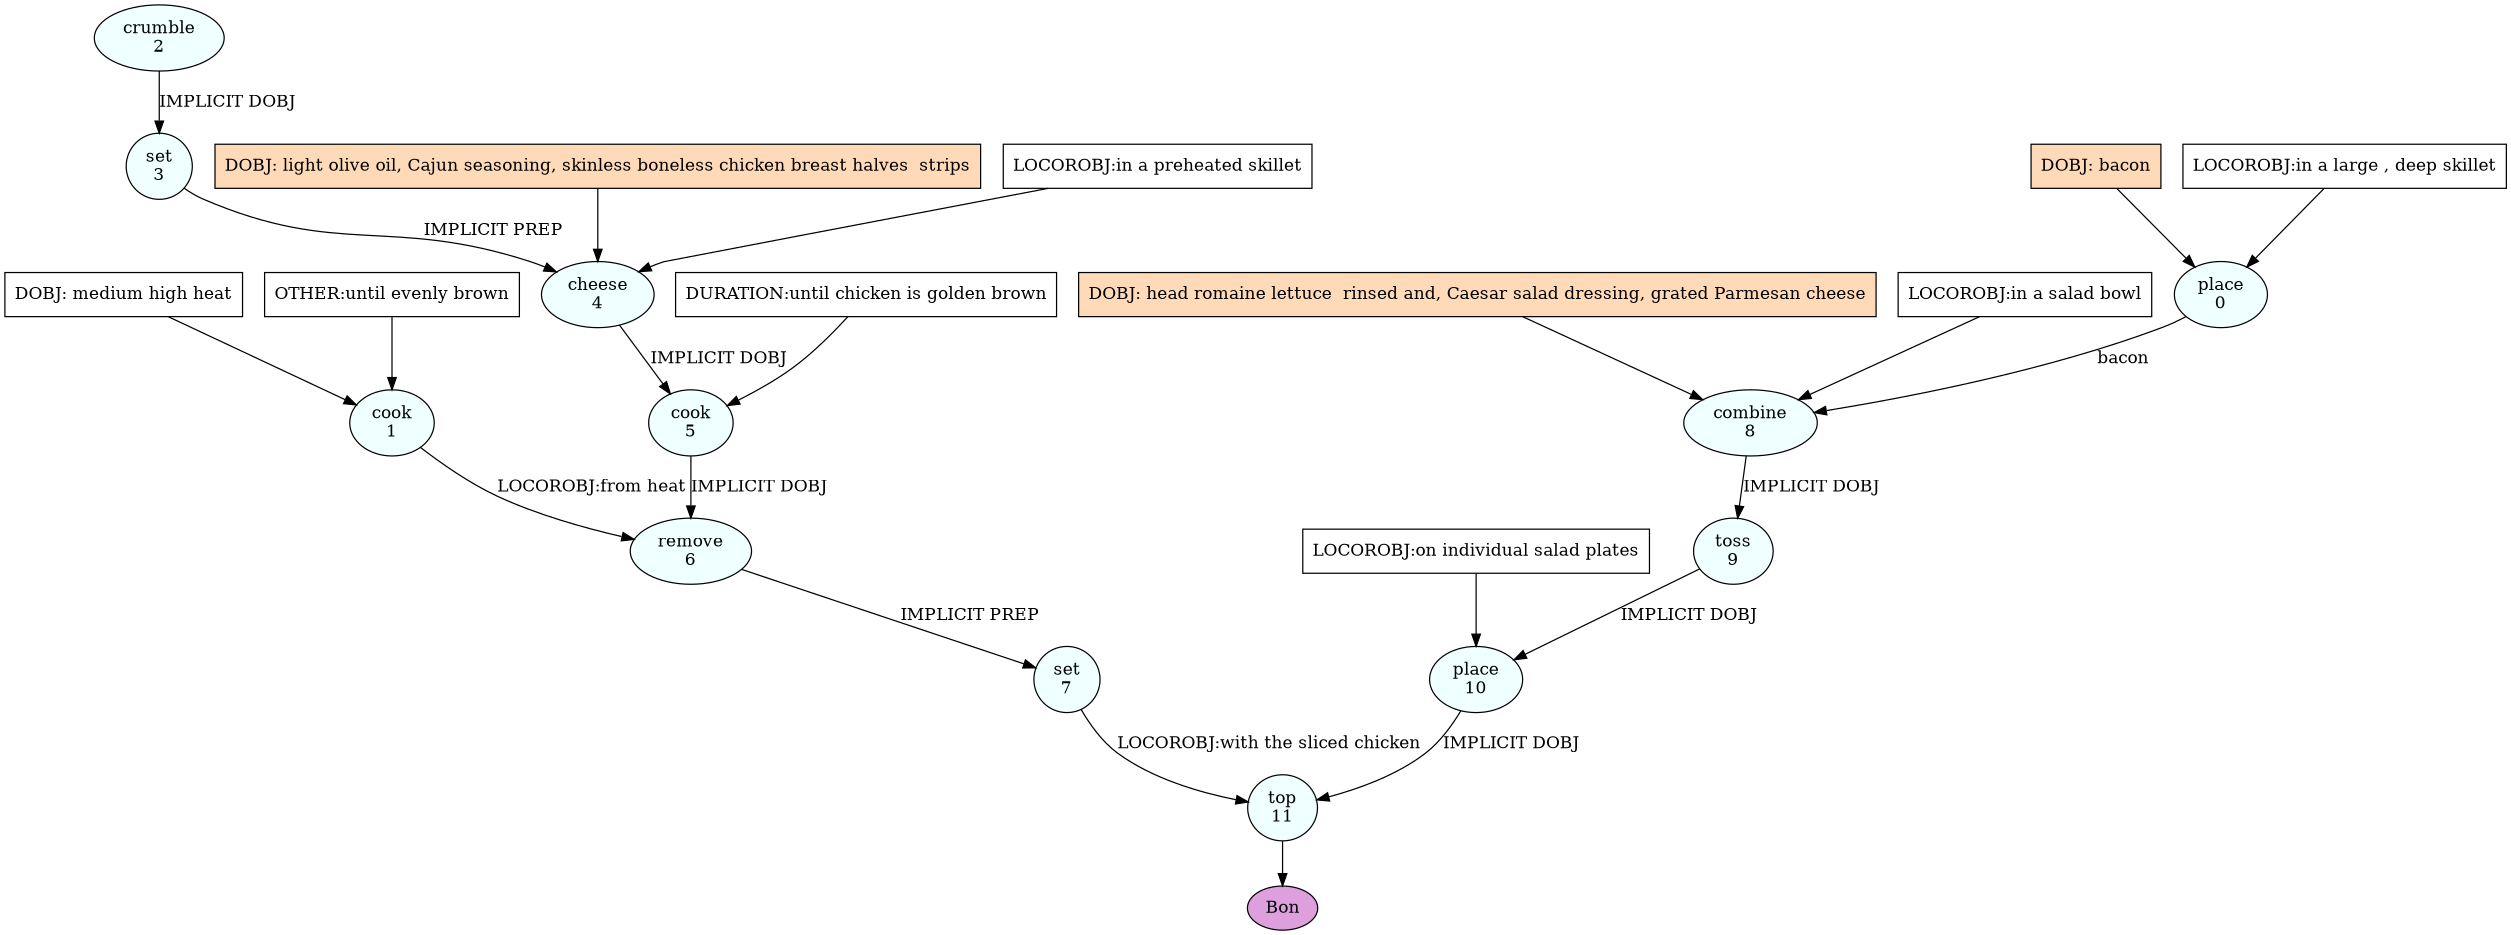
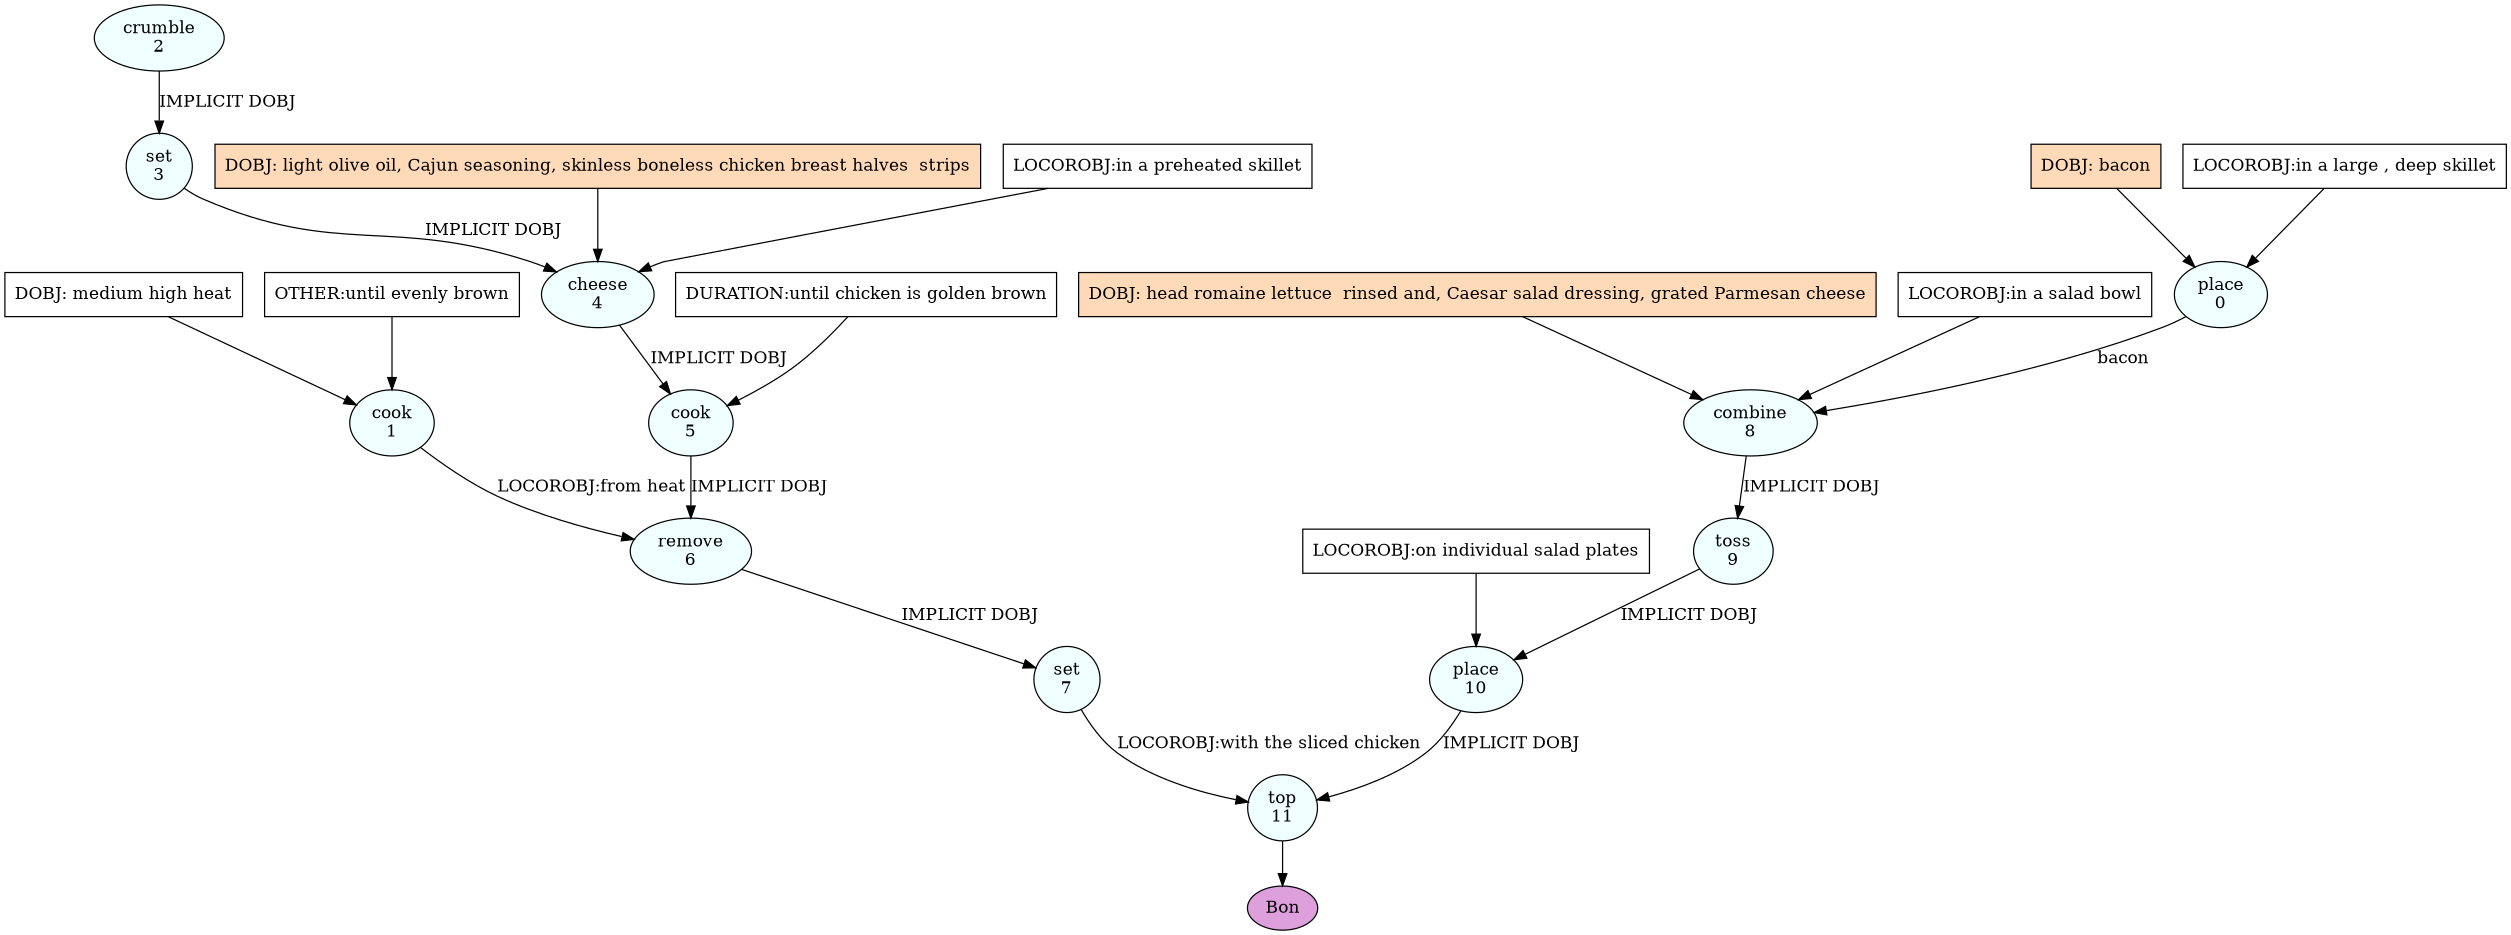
(494, 230) -> (494, 230)
(970, 615) -> (970, 615)
